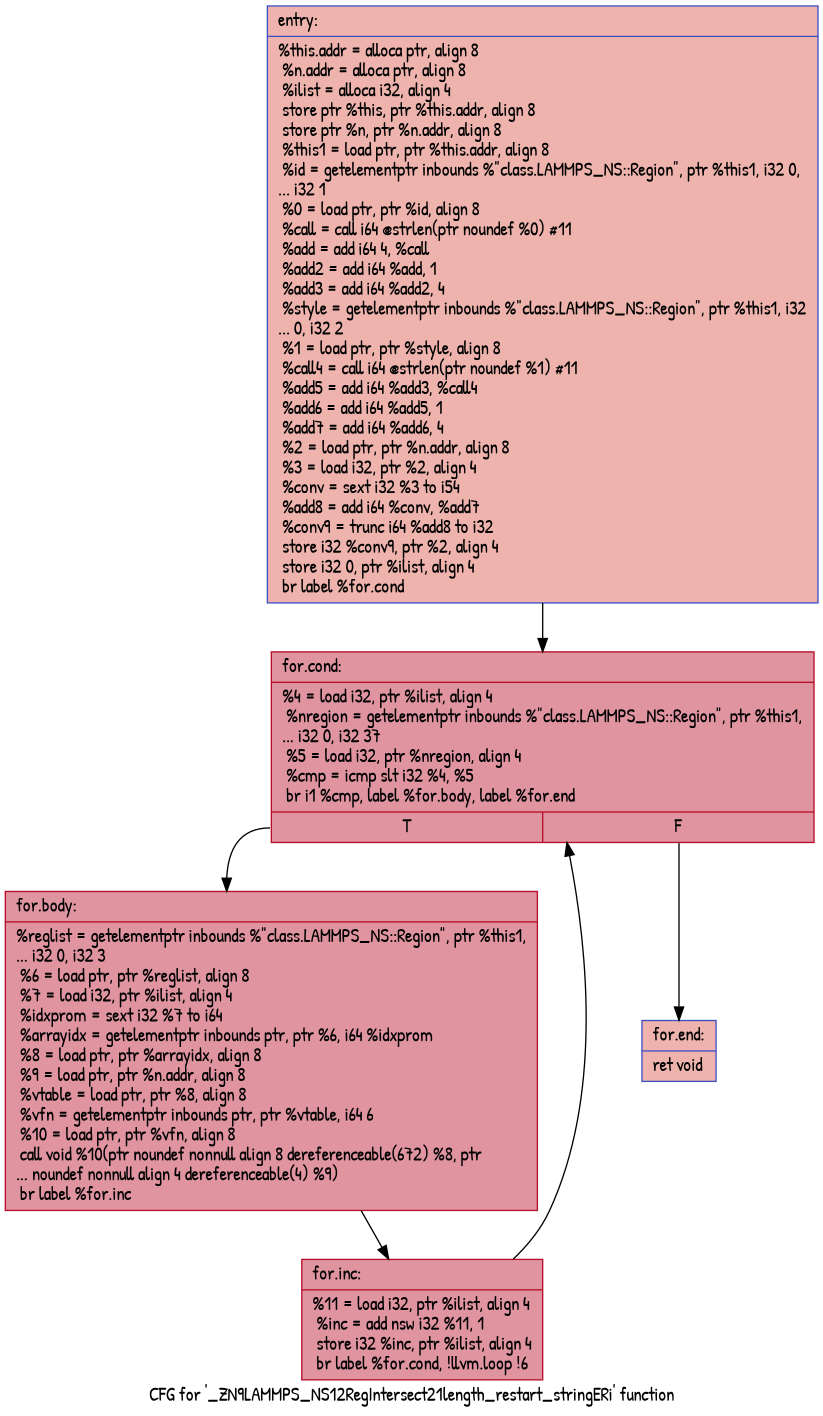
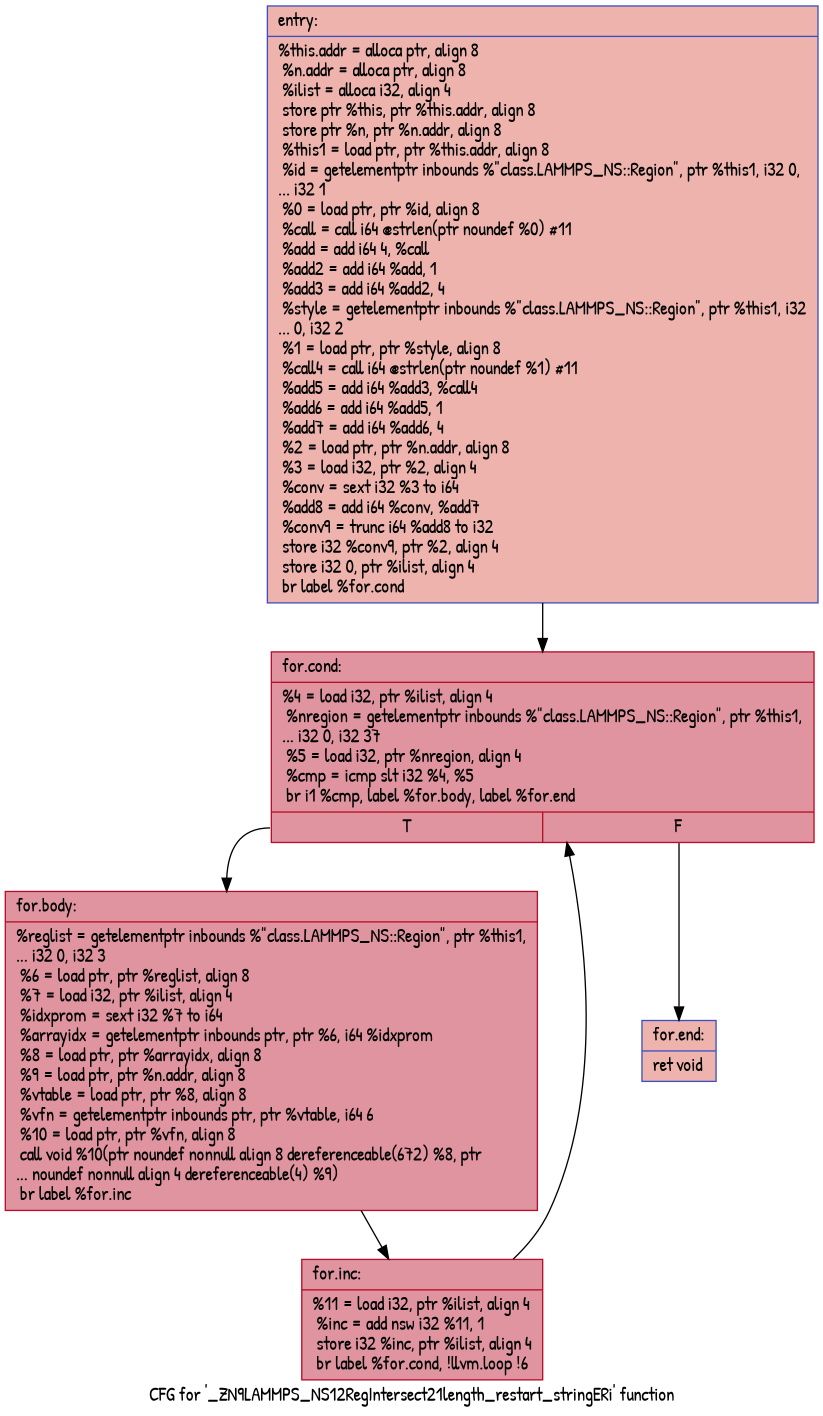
(369, 488) -> (369, 488)
